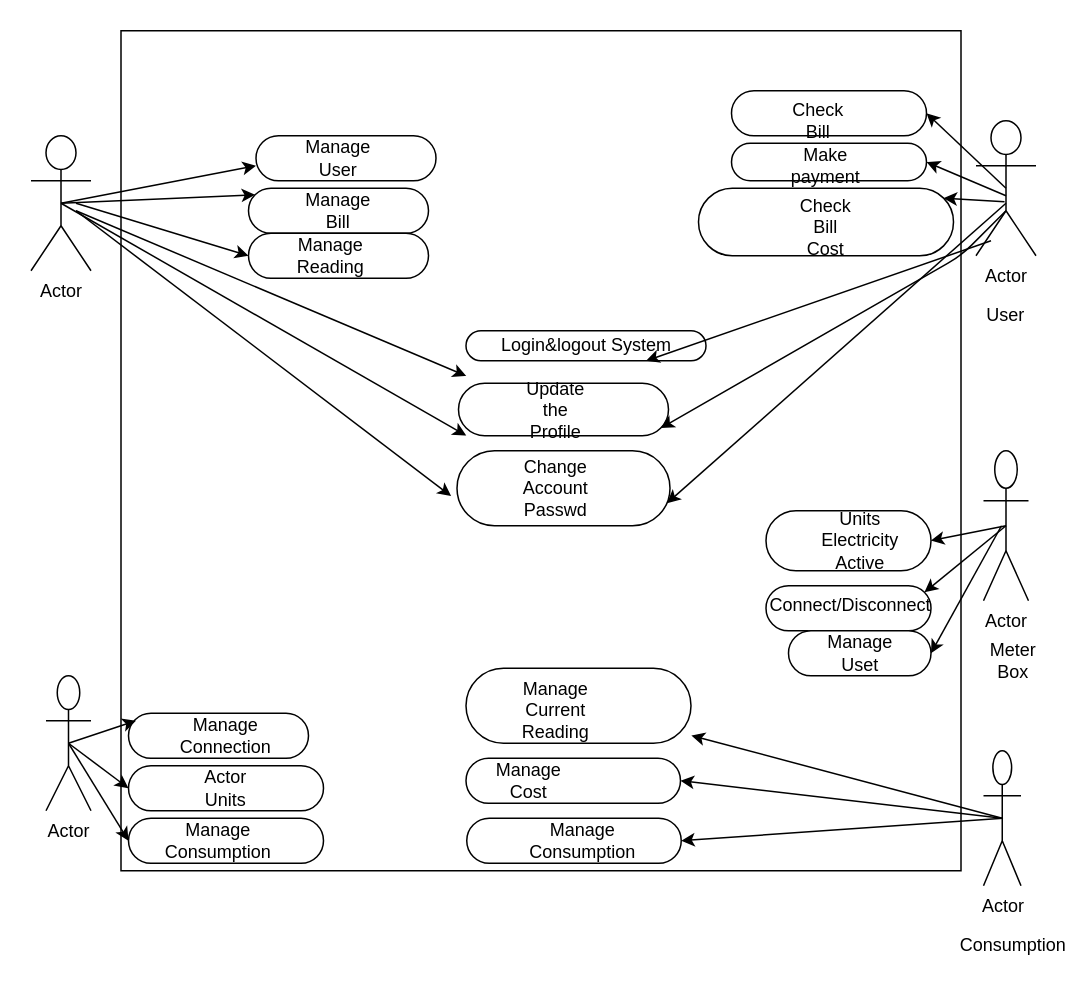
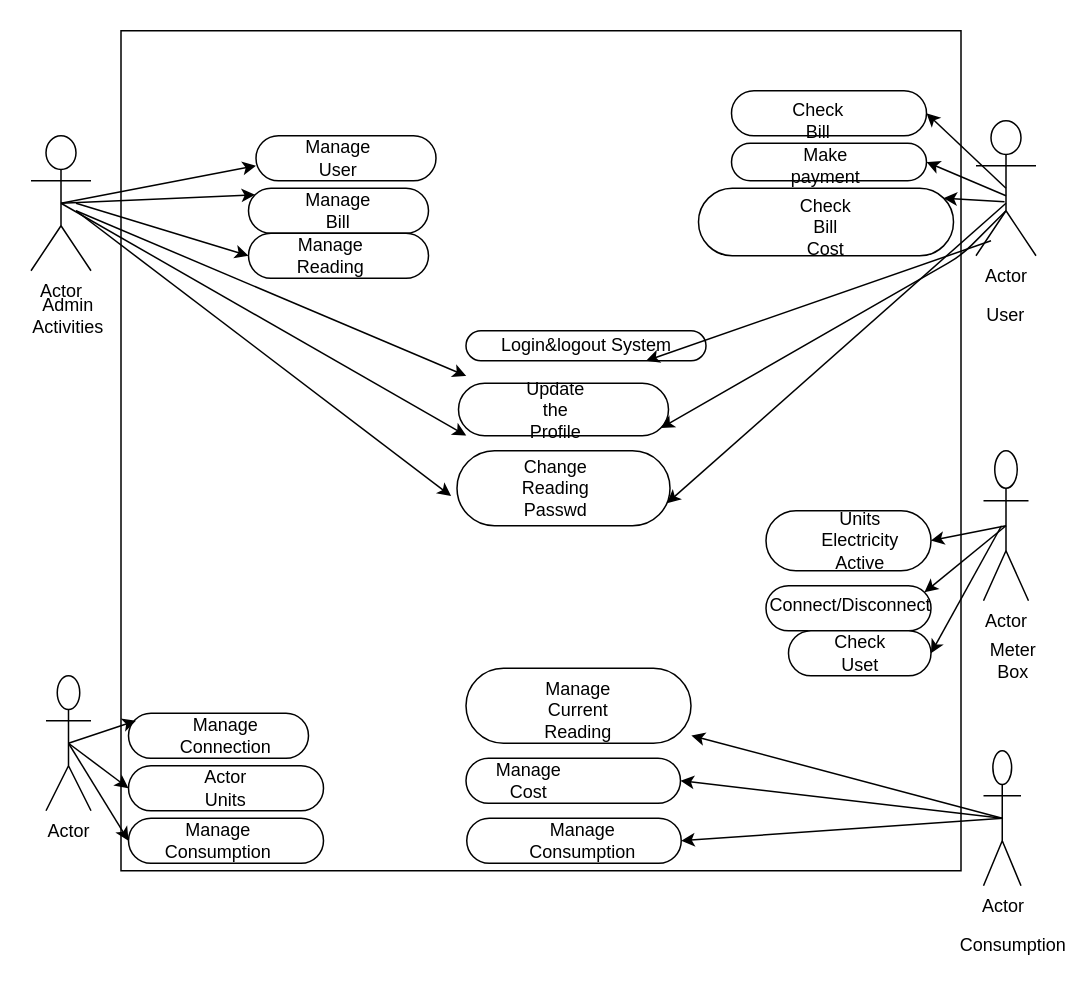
none -> (68, 316)
(556, 488) -> (556, 488)
(860, 653) -> (860, 653)
(556, 710) -> (578, 710)
